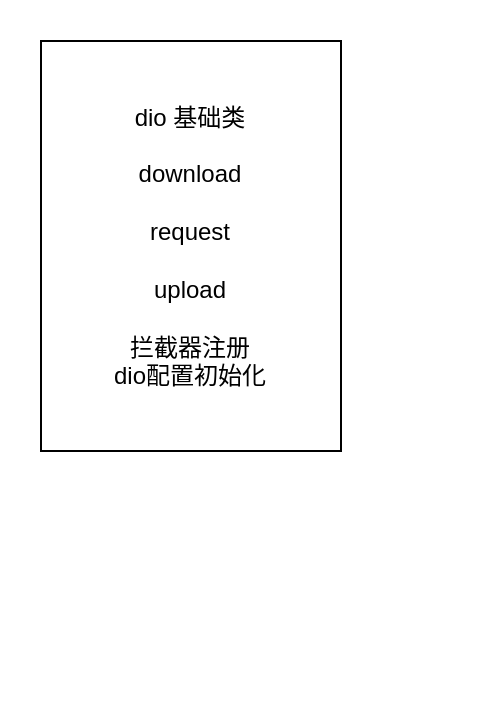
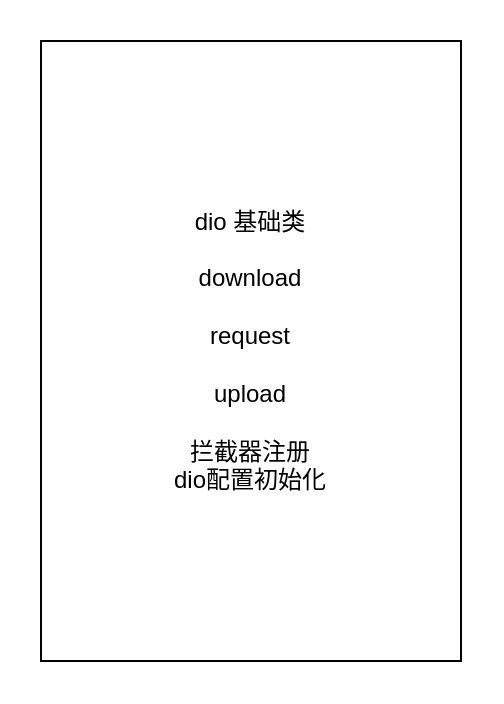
(191, 246) -> (251, 351)
